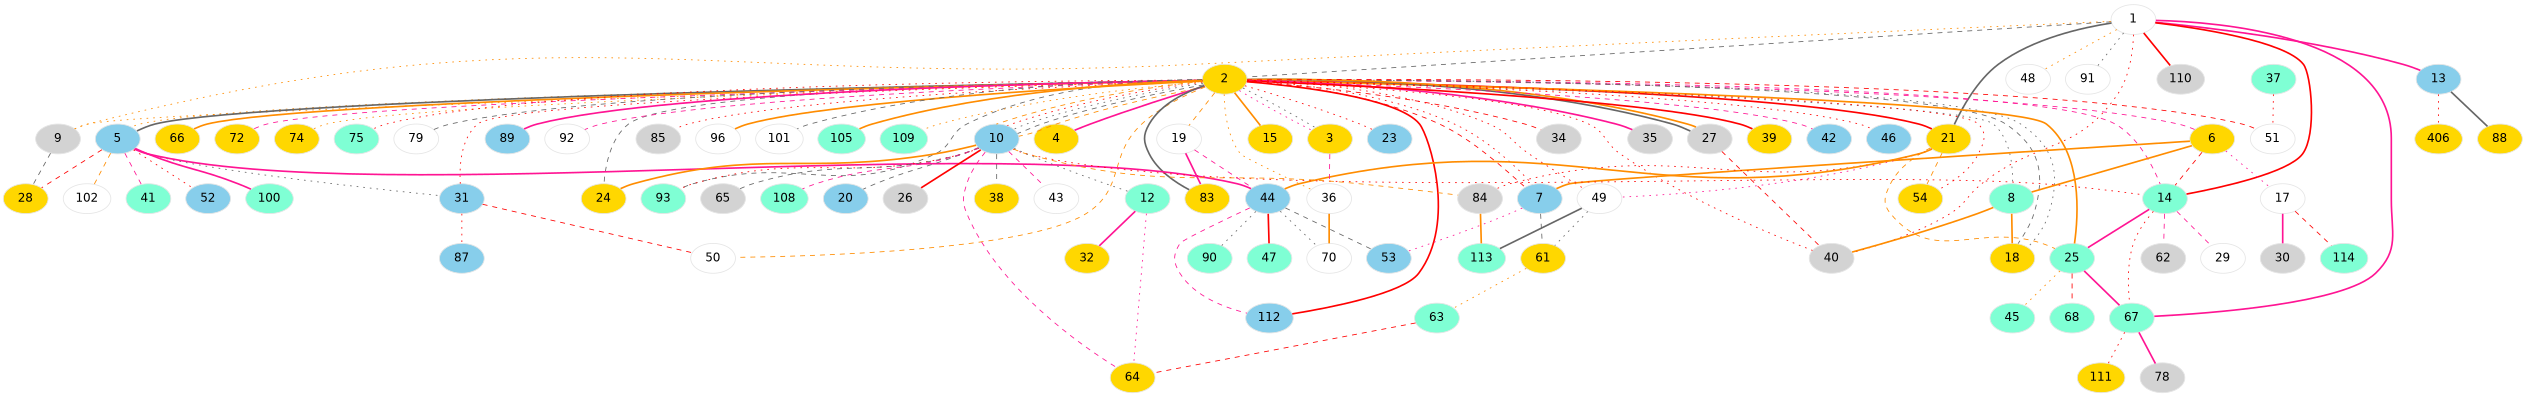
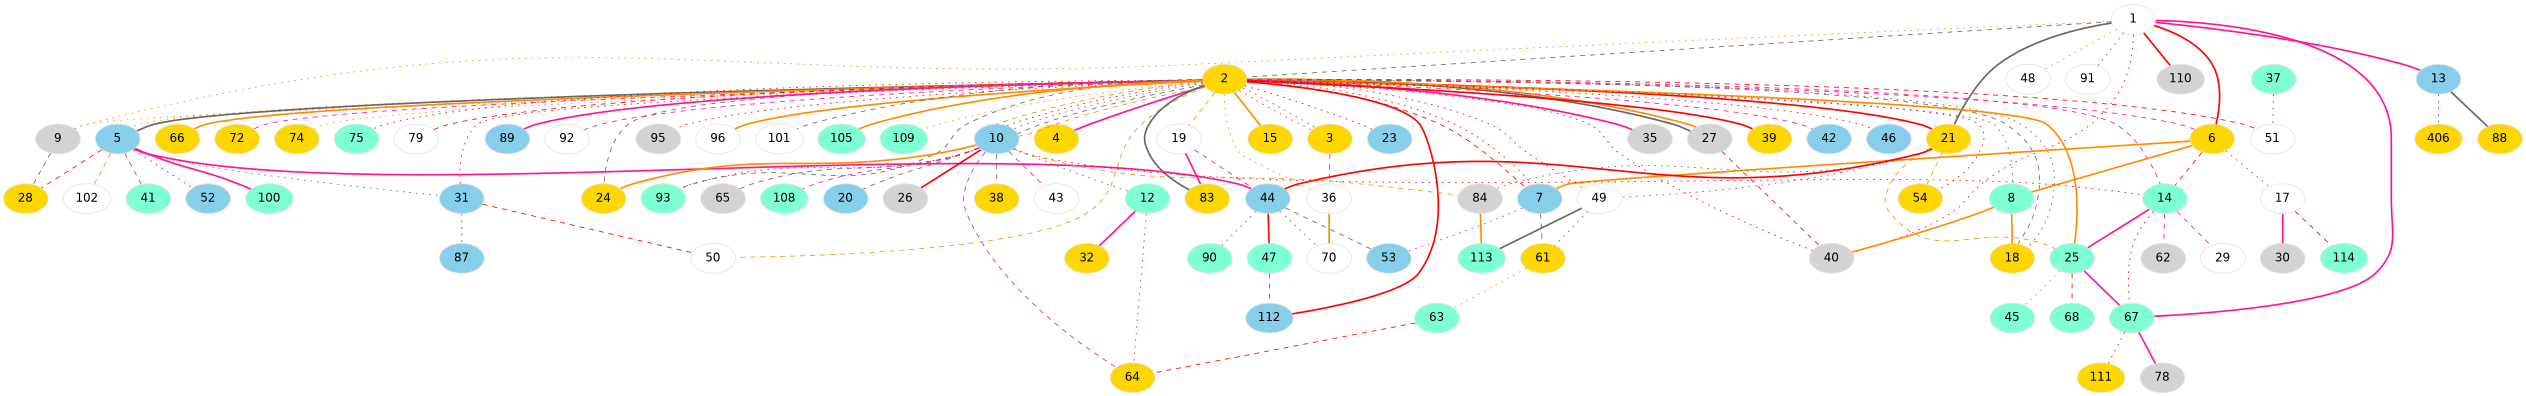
(817, 91) -> (817, 91)
(2311, 94) -> (2209, 60)
(658, 139) -> (658, 139)
(1559, 139) -> none
(1703, 168) -> (1703, 168)
(1625, 171) -> (1625, 171)
(1175, 259) -> (1269, 288)
